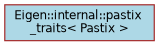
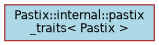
(80, 23) -> (80, 23)
